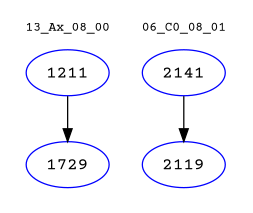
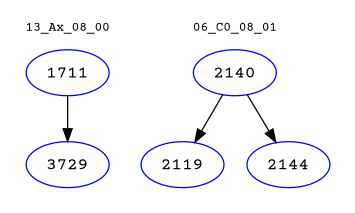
(68, 73) -> (68, 73)
(184, 73) -> (235, 73)
(68, 165) -> (68, 165)
none -> (288, 165)
